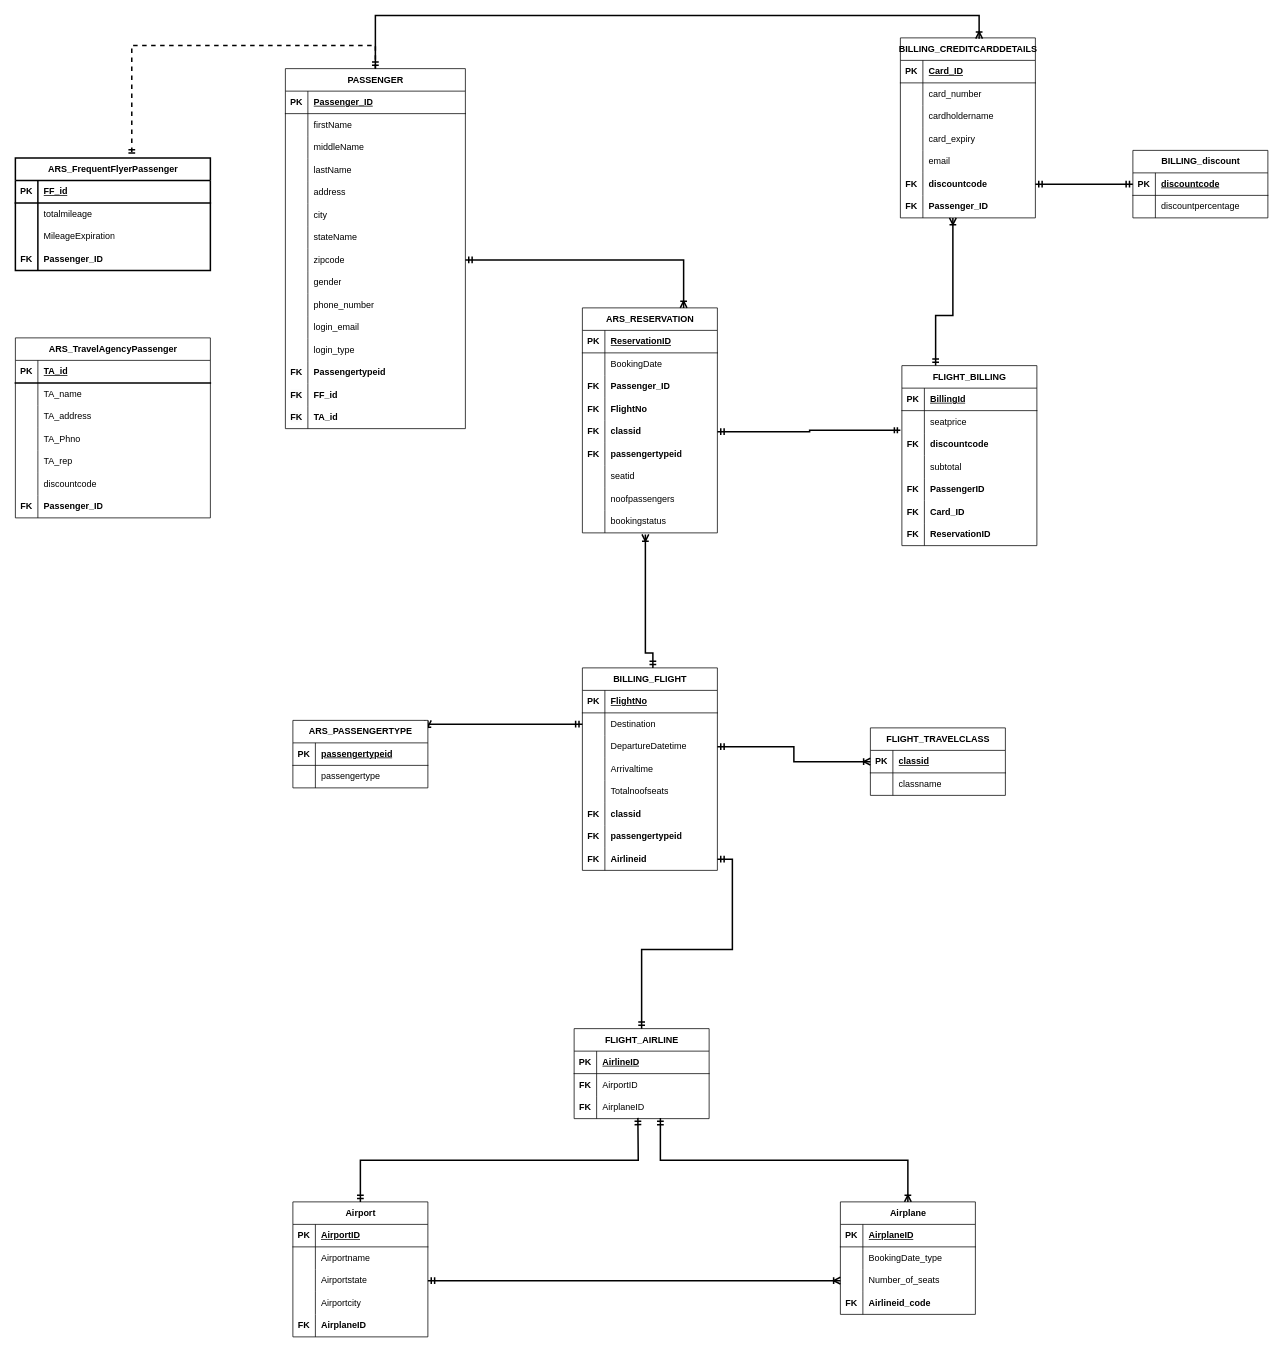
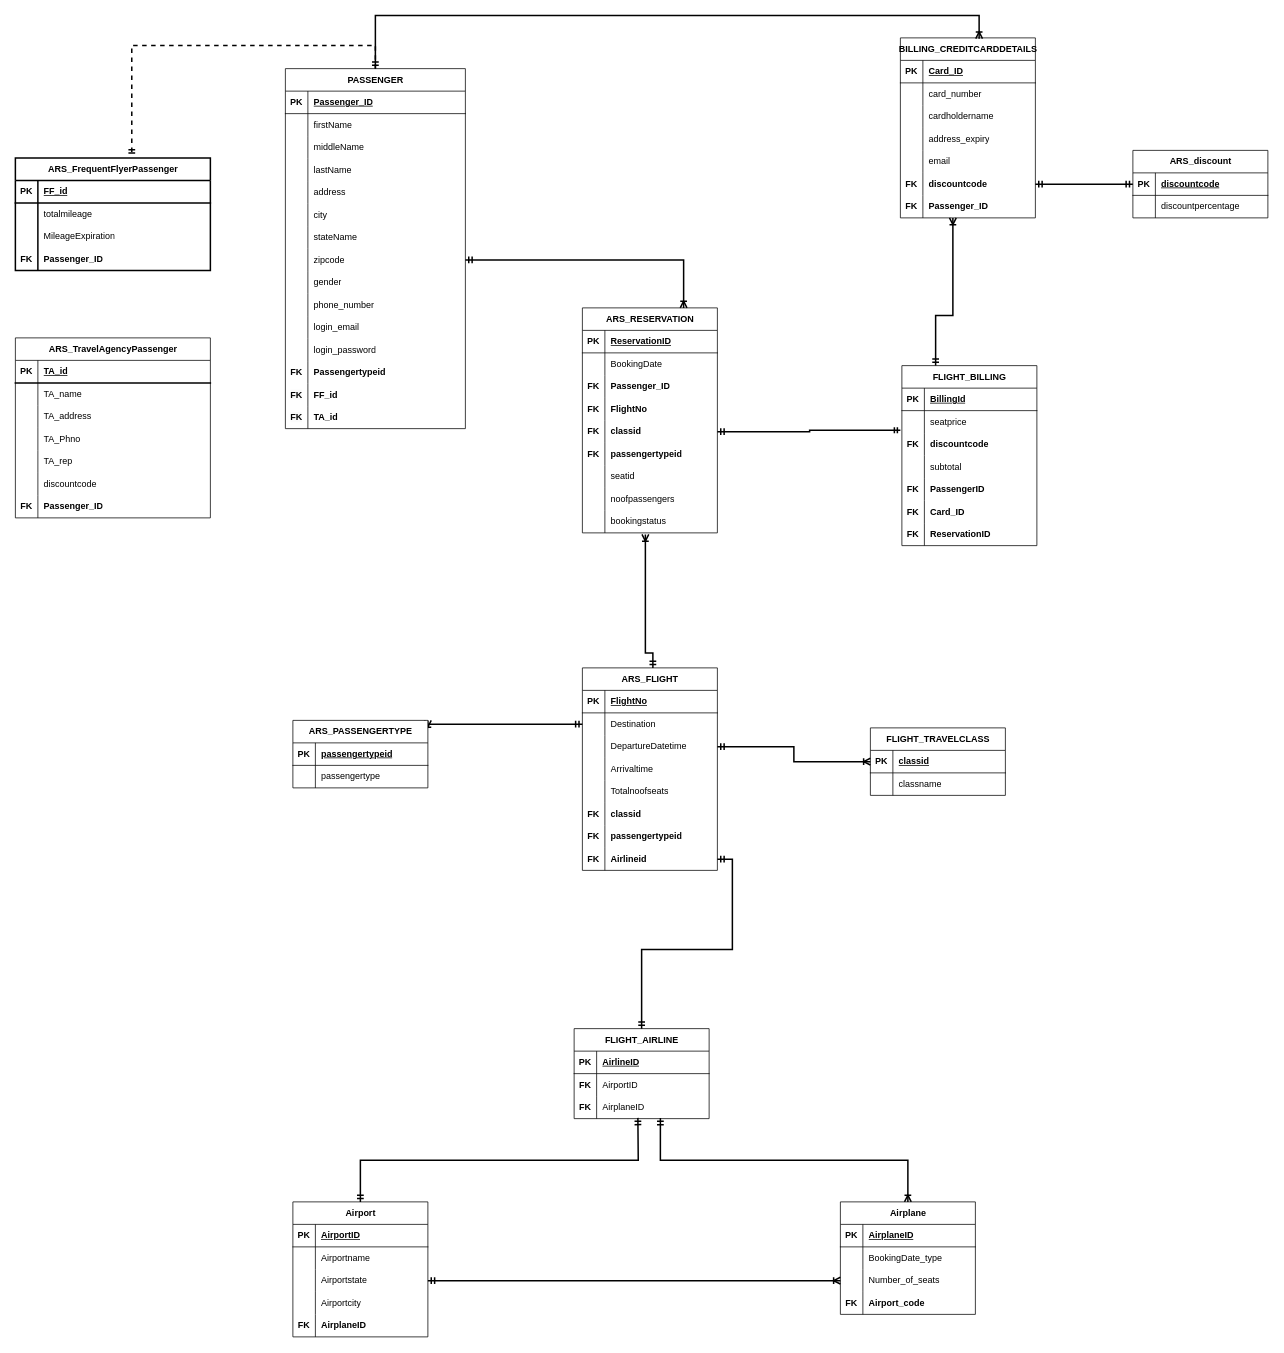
(955, 139) -> (963, 139)
(1201, 162) -> (1201, 162)
(337, 350) -> (347, 350)
(650, 679) -> (650, 679)
(899, 1303) -> (898, 1303)
